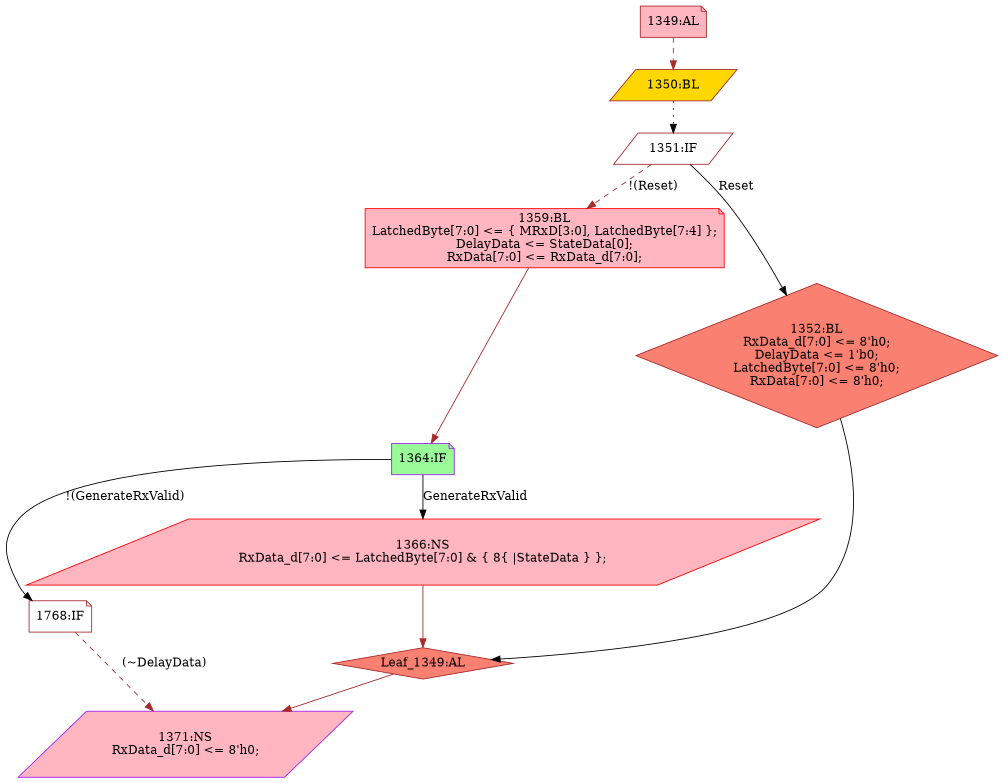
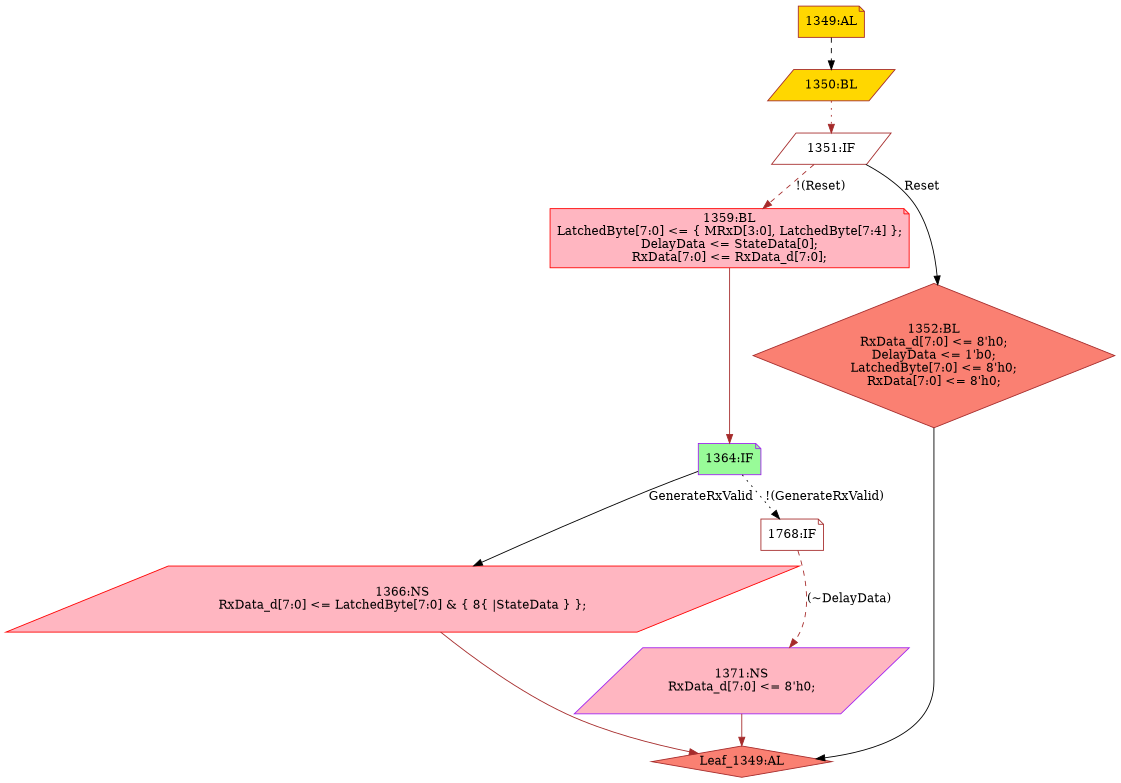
(673, 22) -> (831, 22)
(673, 49) -> (831, 49)
(673, 113) -> (831, 113)
(159, 472) -> (758, 494)
(342, 691) -> (742, 726)
